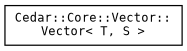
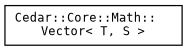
(94, 25) -> (94, 25)
